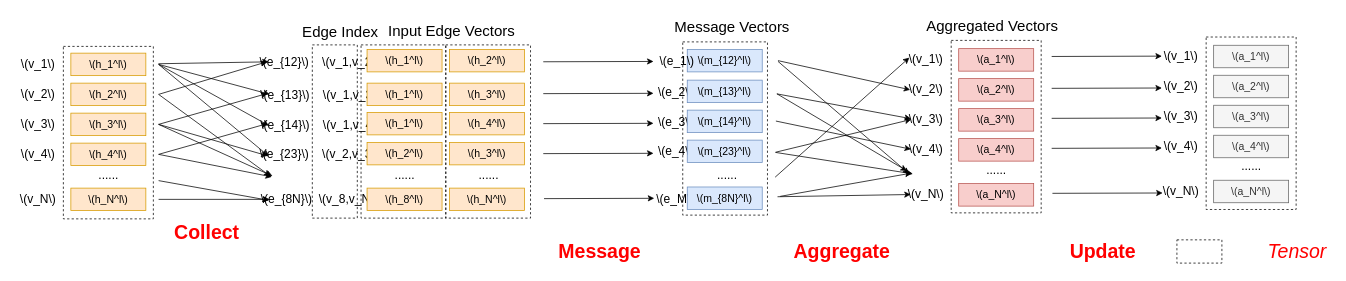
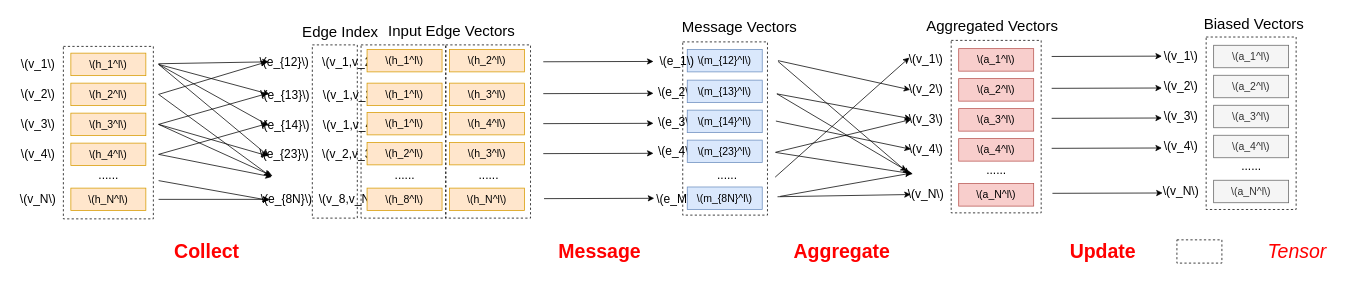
none -> (1254, 23)
(732, 26) -> (740, 26)
(206, 233) -> (206, 251)
